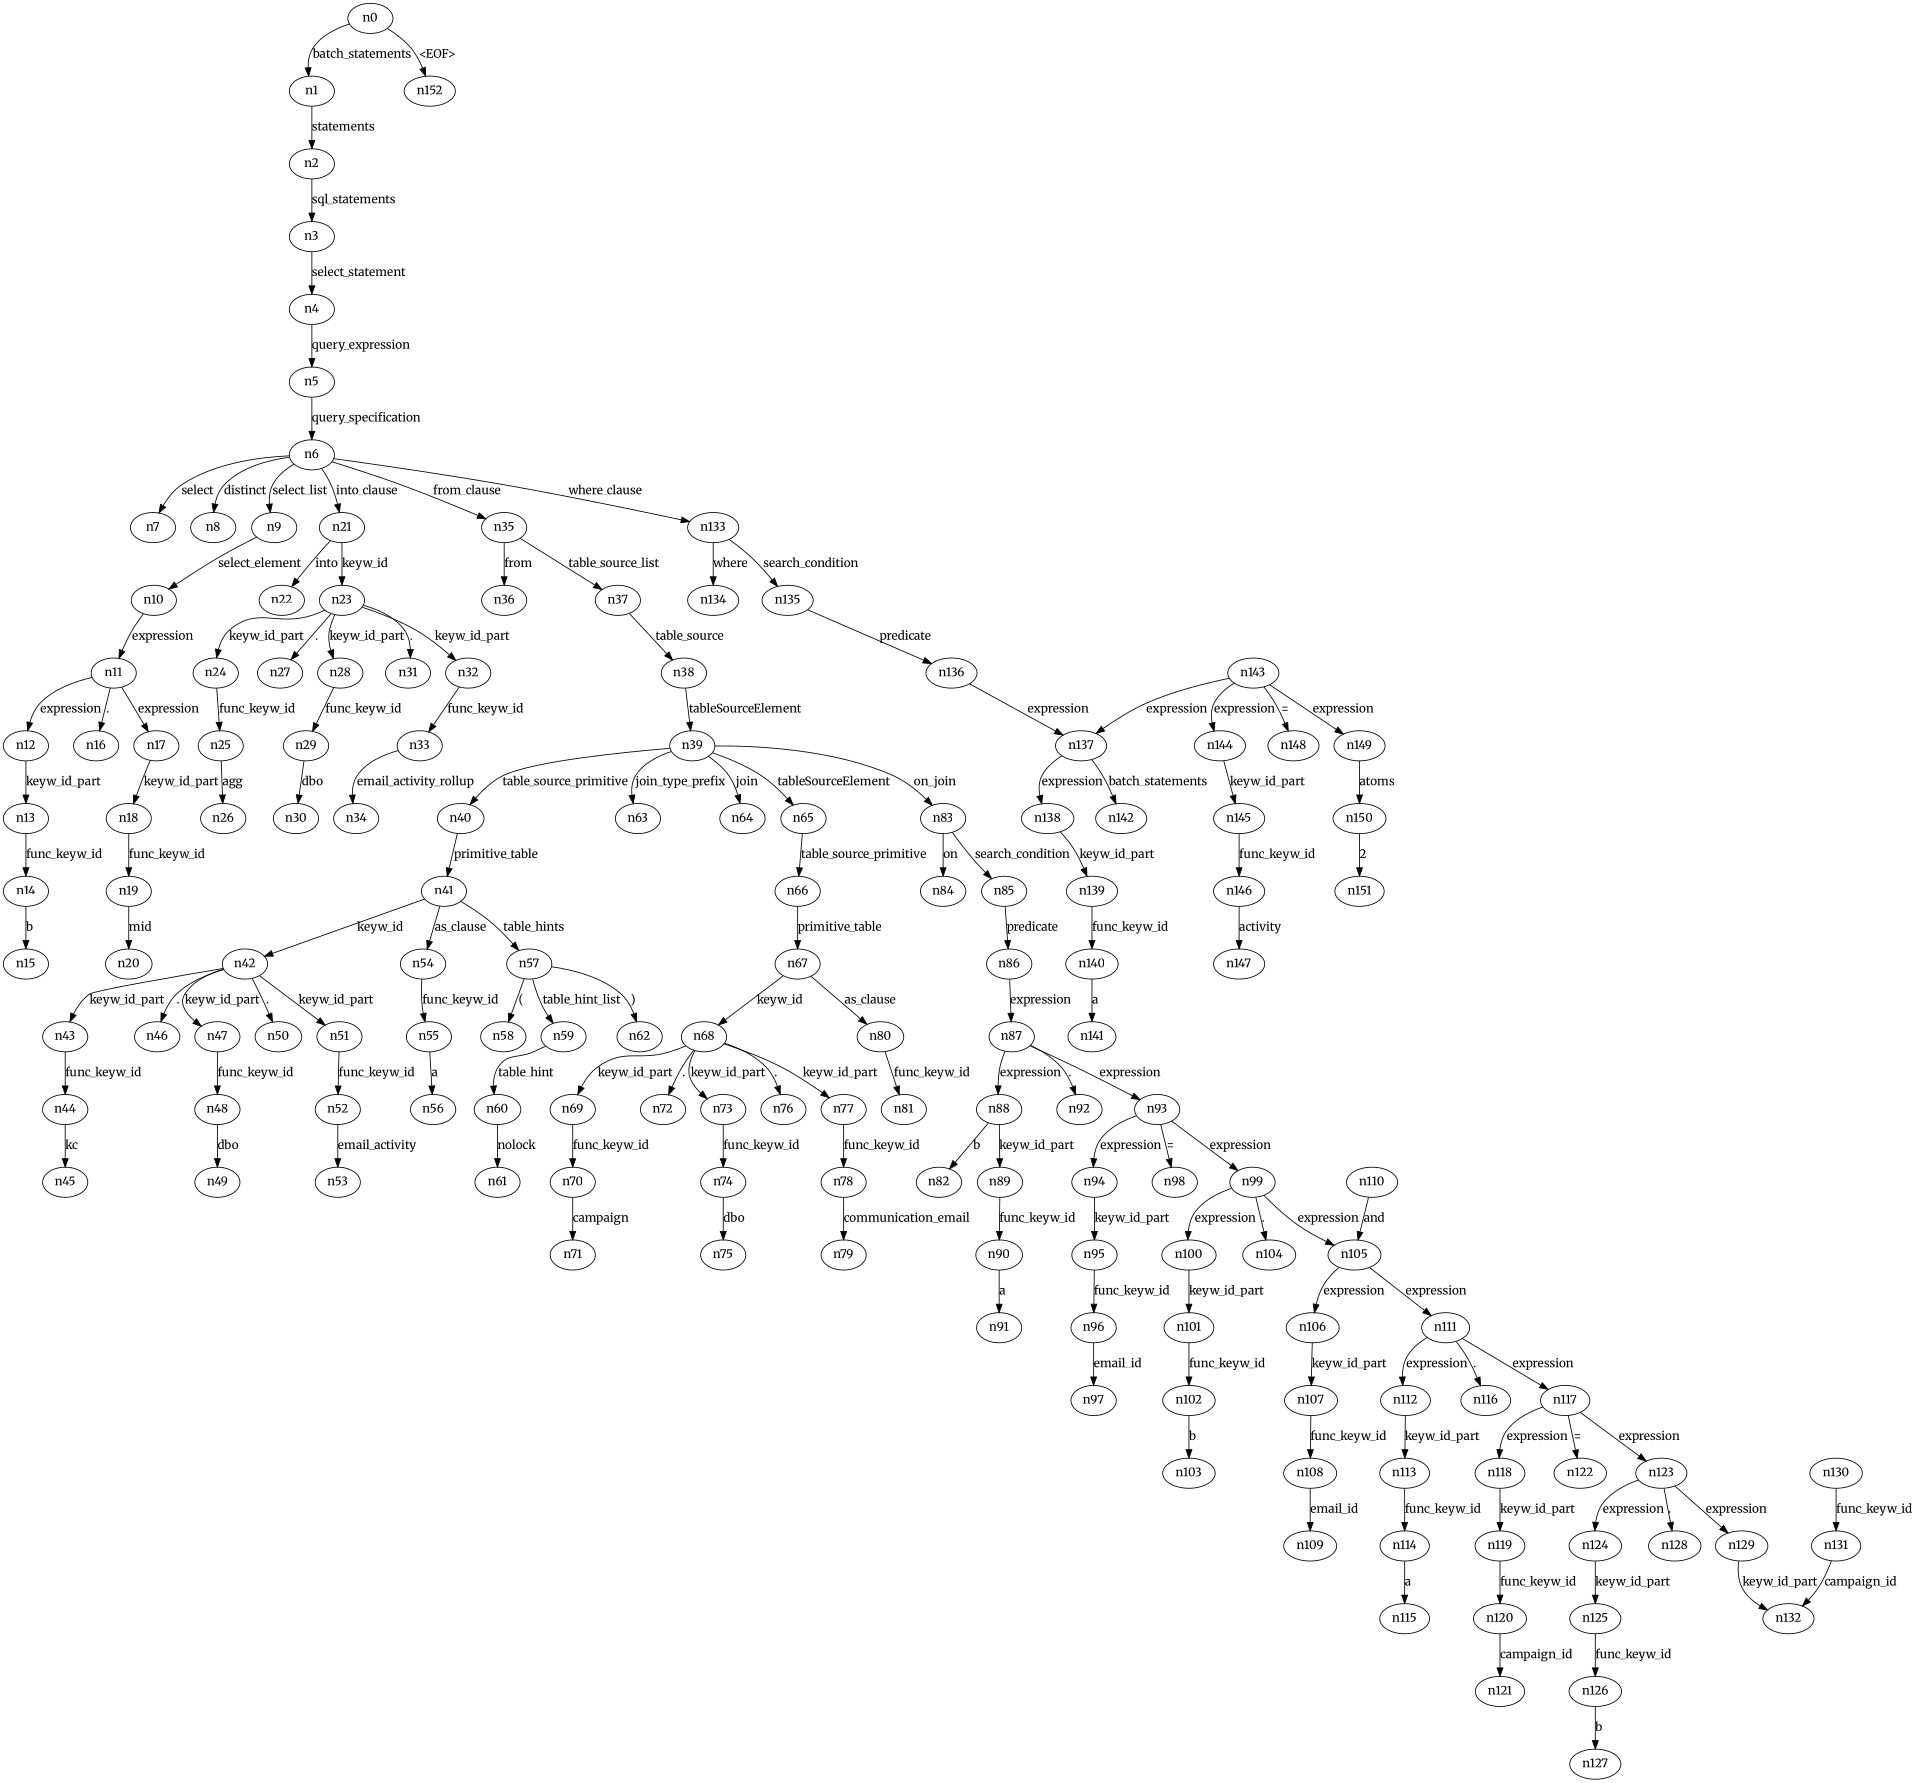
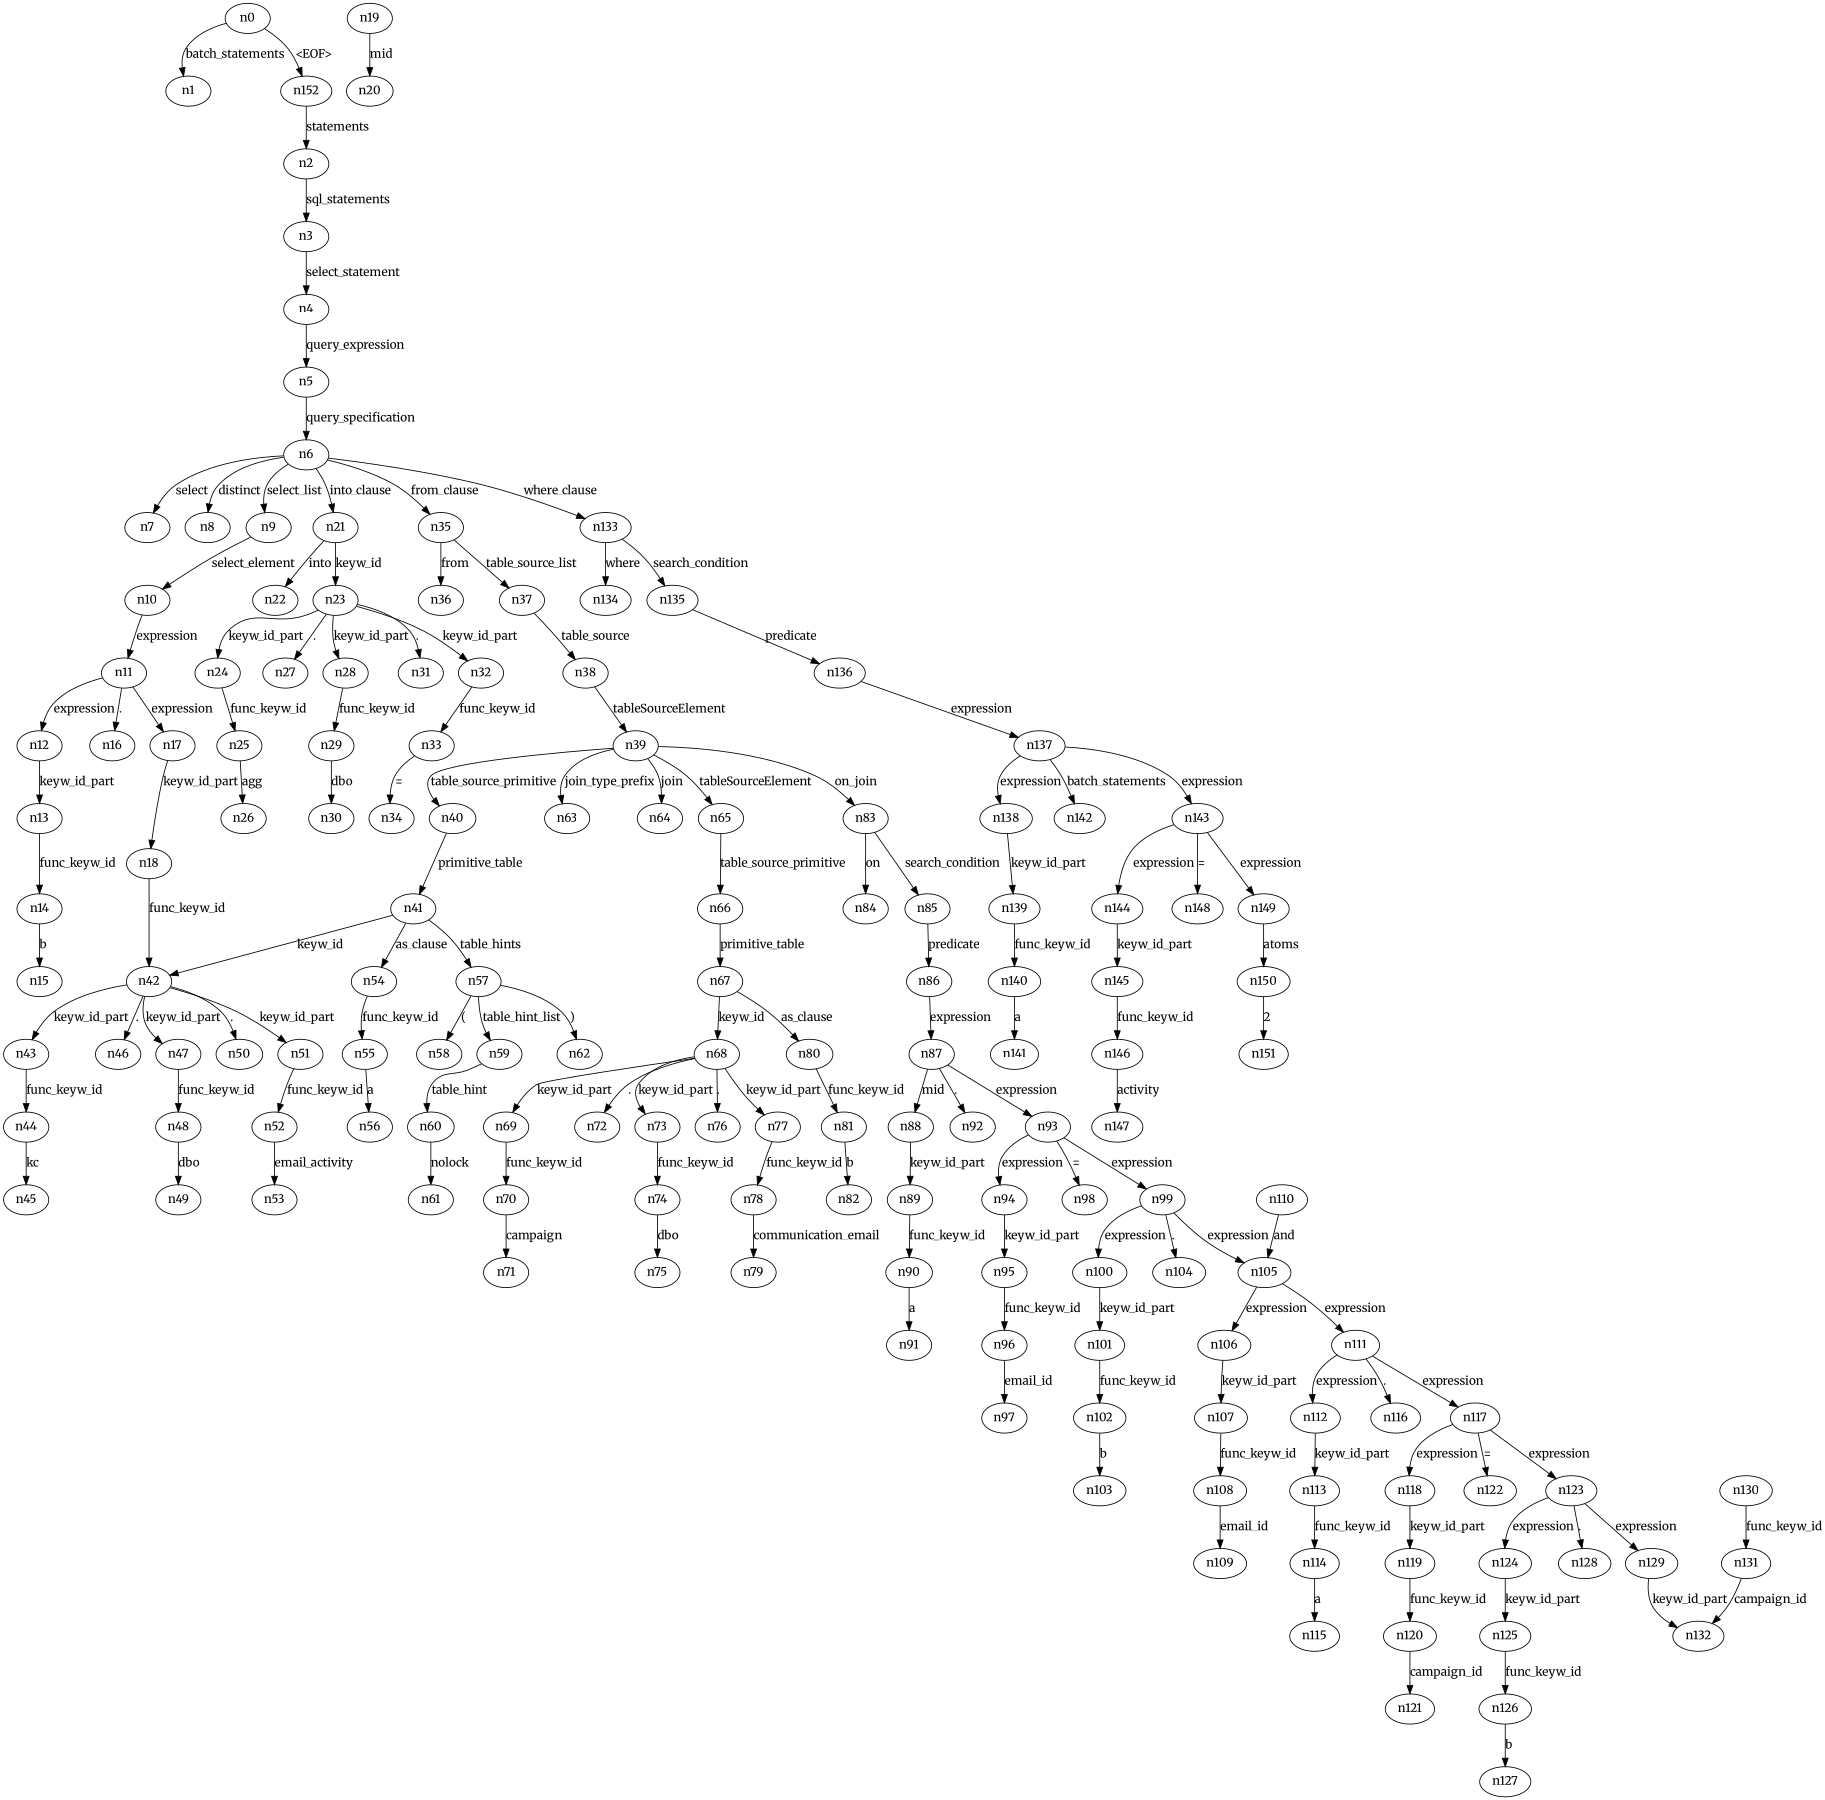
(312, 123) -> (306, 123)
(1163, 696) -> (1132, 759)
(416, 782) -> (399, 782)
(129, 851) -> (149, 918)
(1031, 1073) -> (933, 1091)
(972, 1143) -> (846, 1159)
